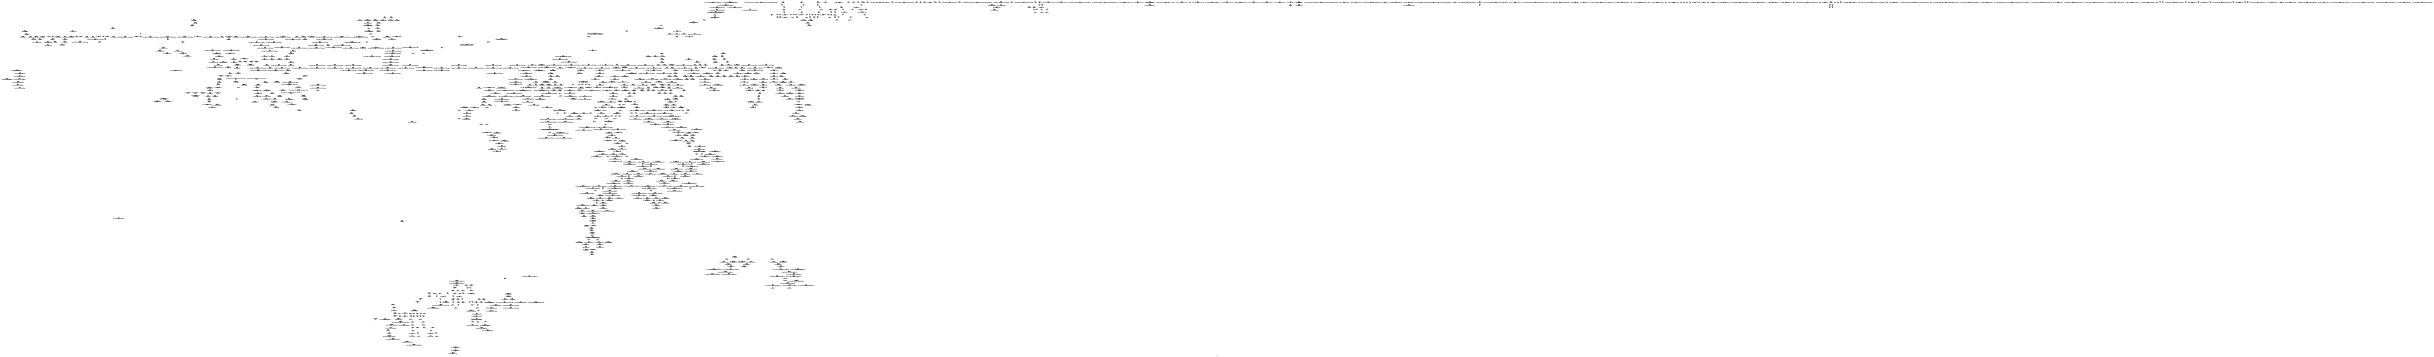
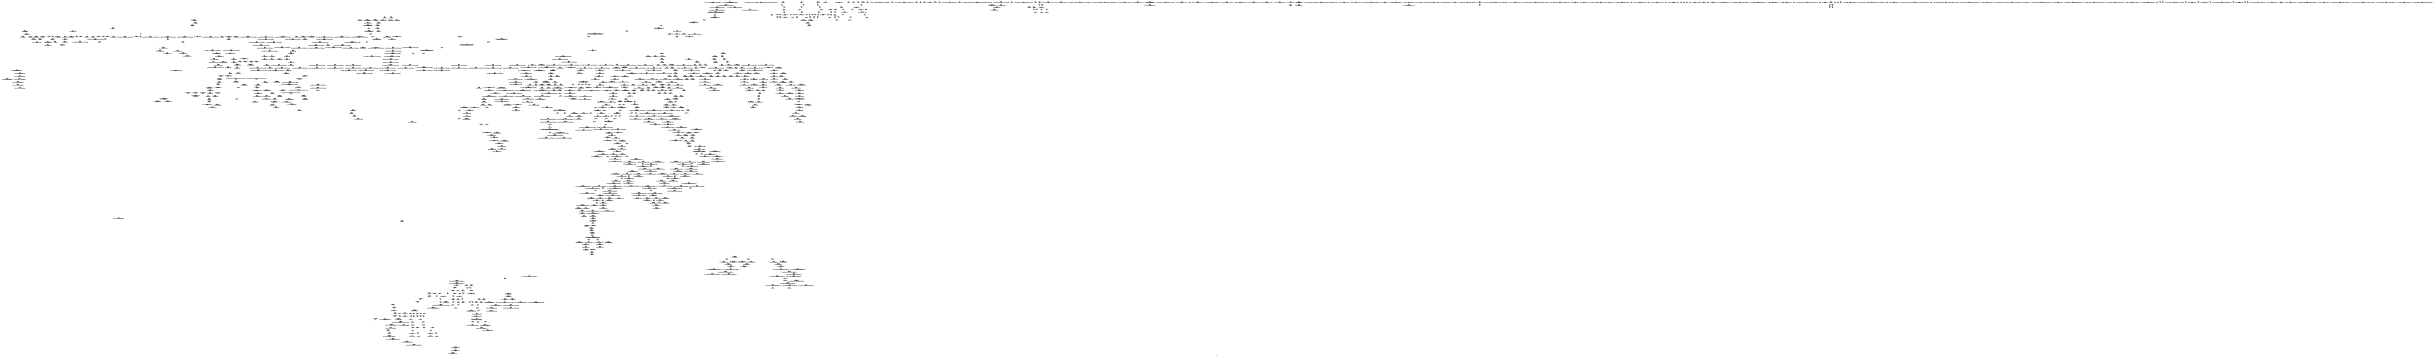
(697, 159) -> none
